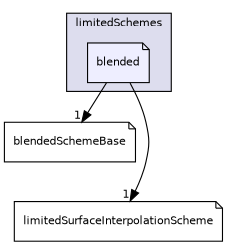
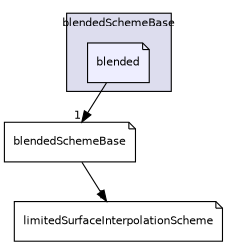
(119, 24) -> (119, 24)
(148, 136) -> (91, 177)
